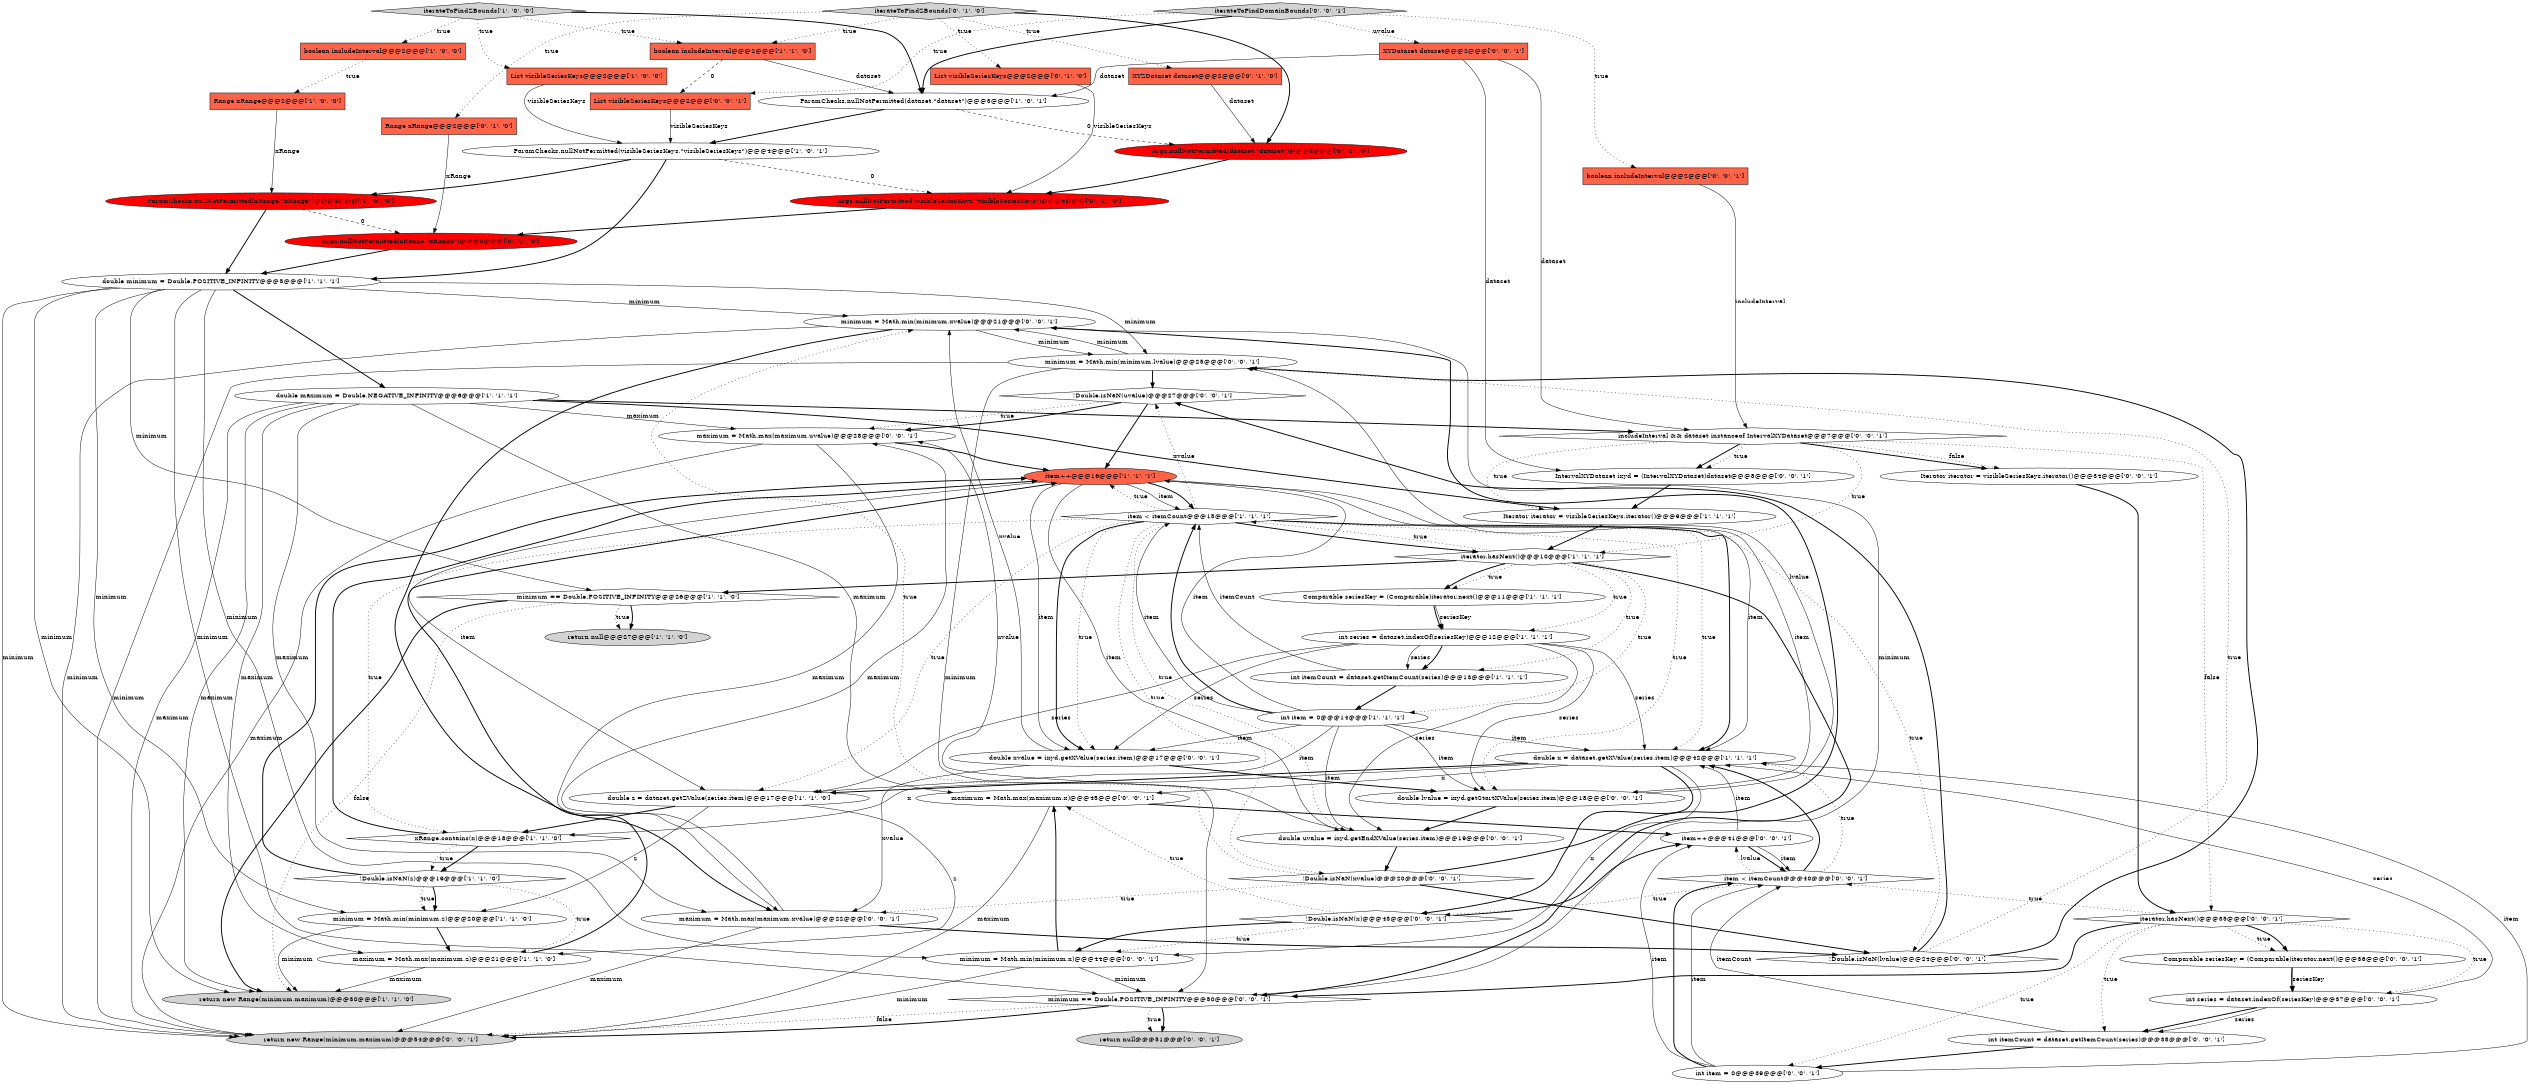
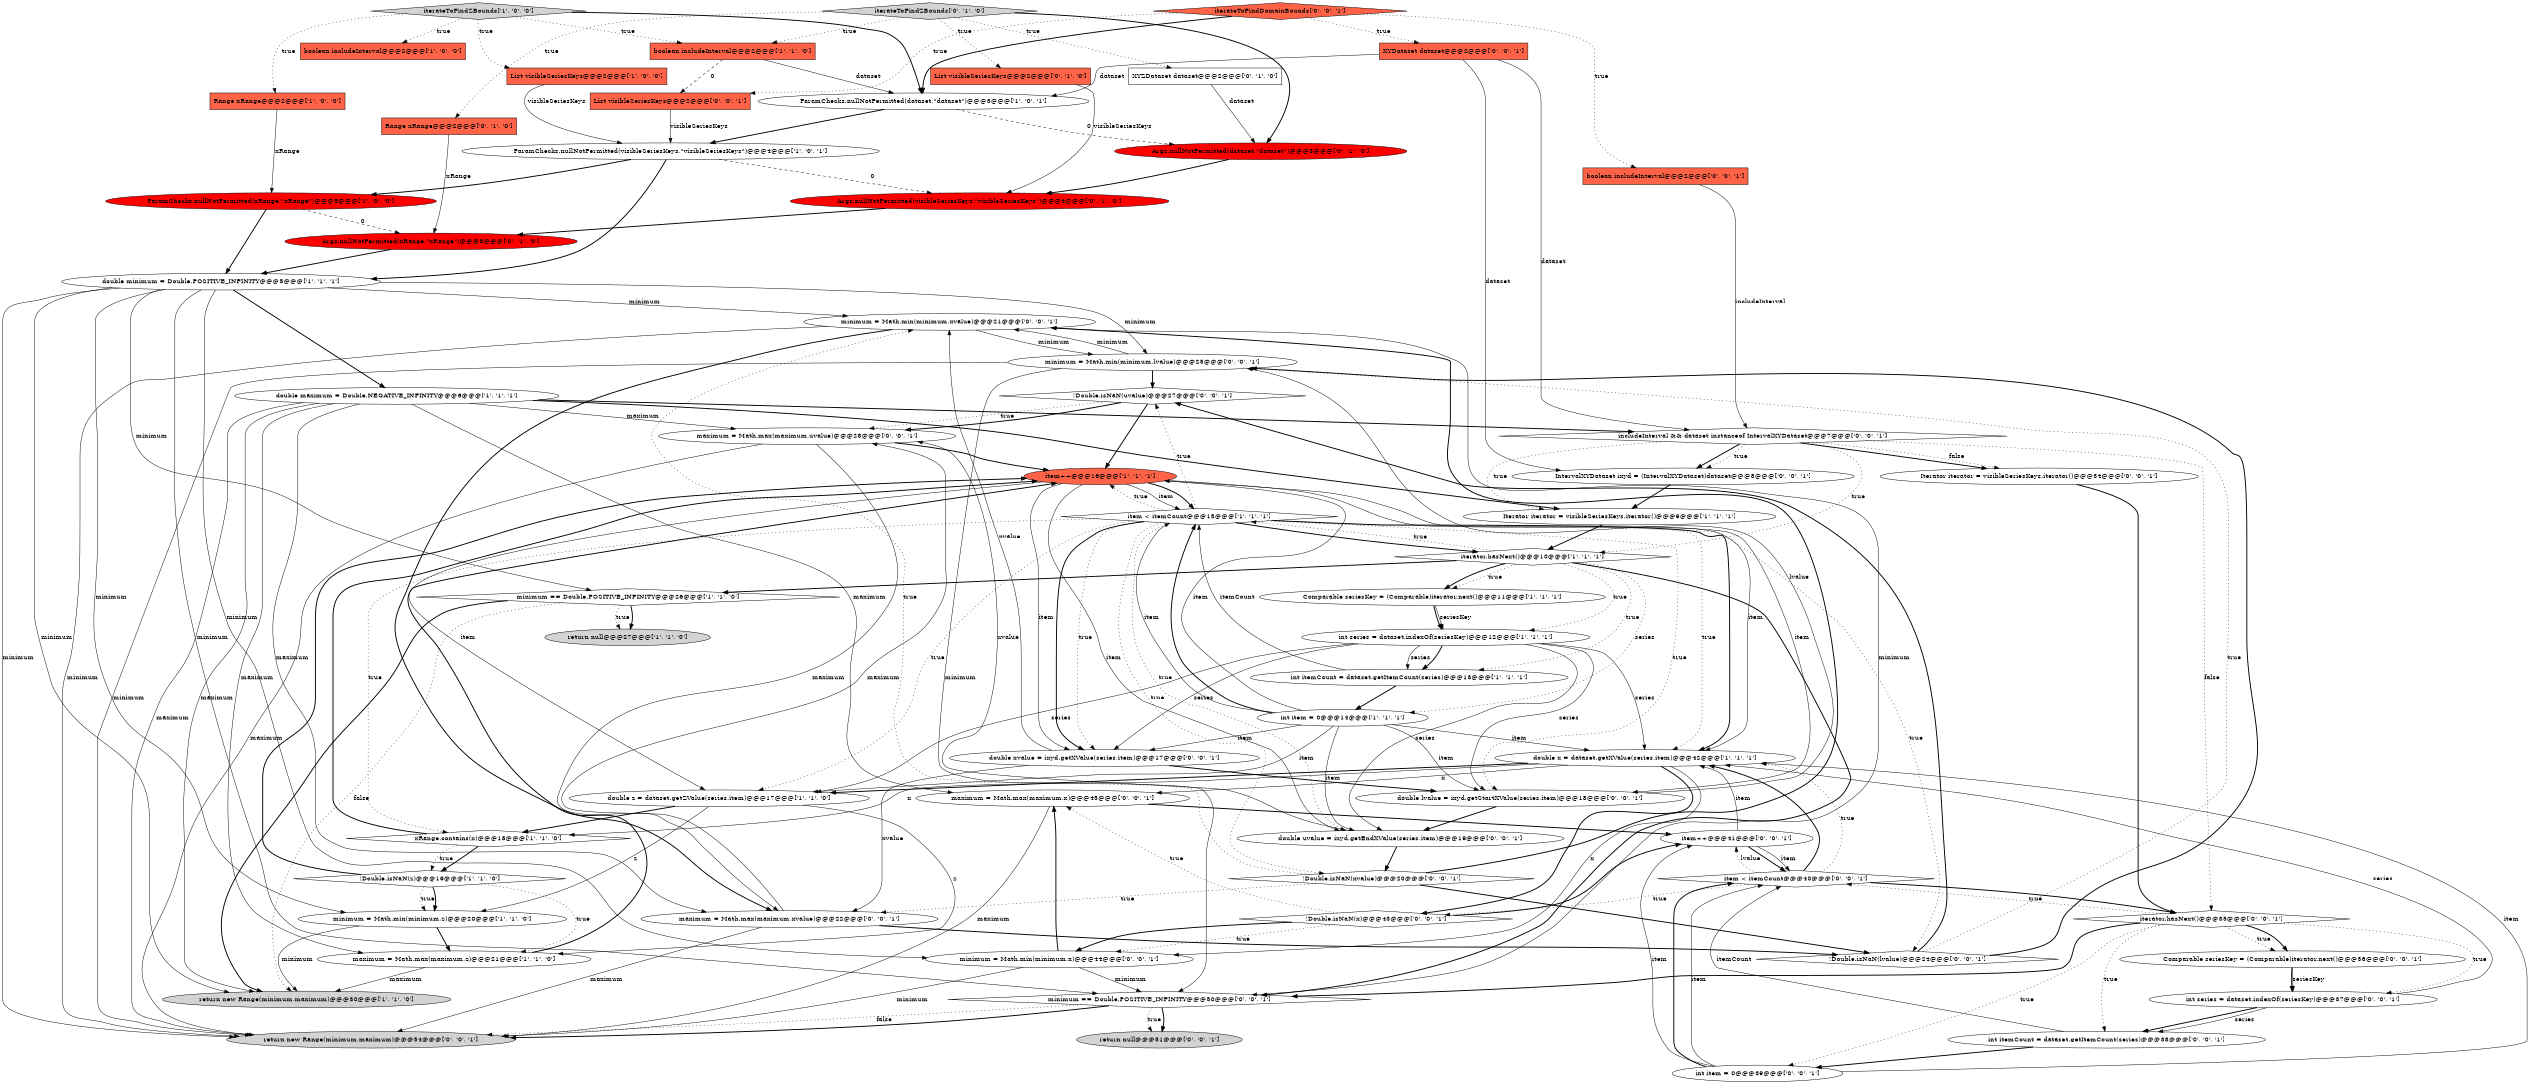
(1280, 11) -> (1280, 11)
(1384, 31) -> (1384, 31)
(332, 75) -> (319, 26)
(1205, 76) -> (1205, 76)
(1184, 456) -> (1184, 456)
(1645, 637) -> (1645, 637)
none -> (2021, 893)
